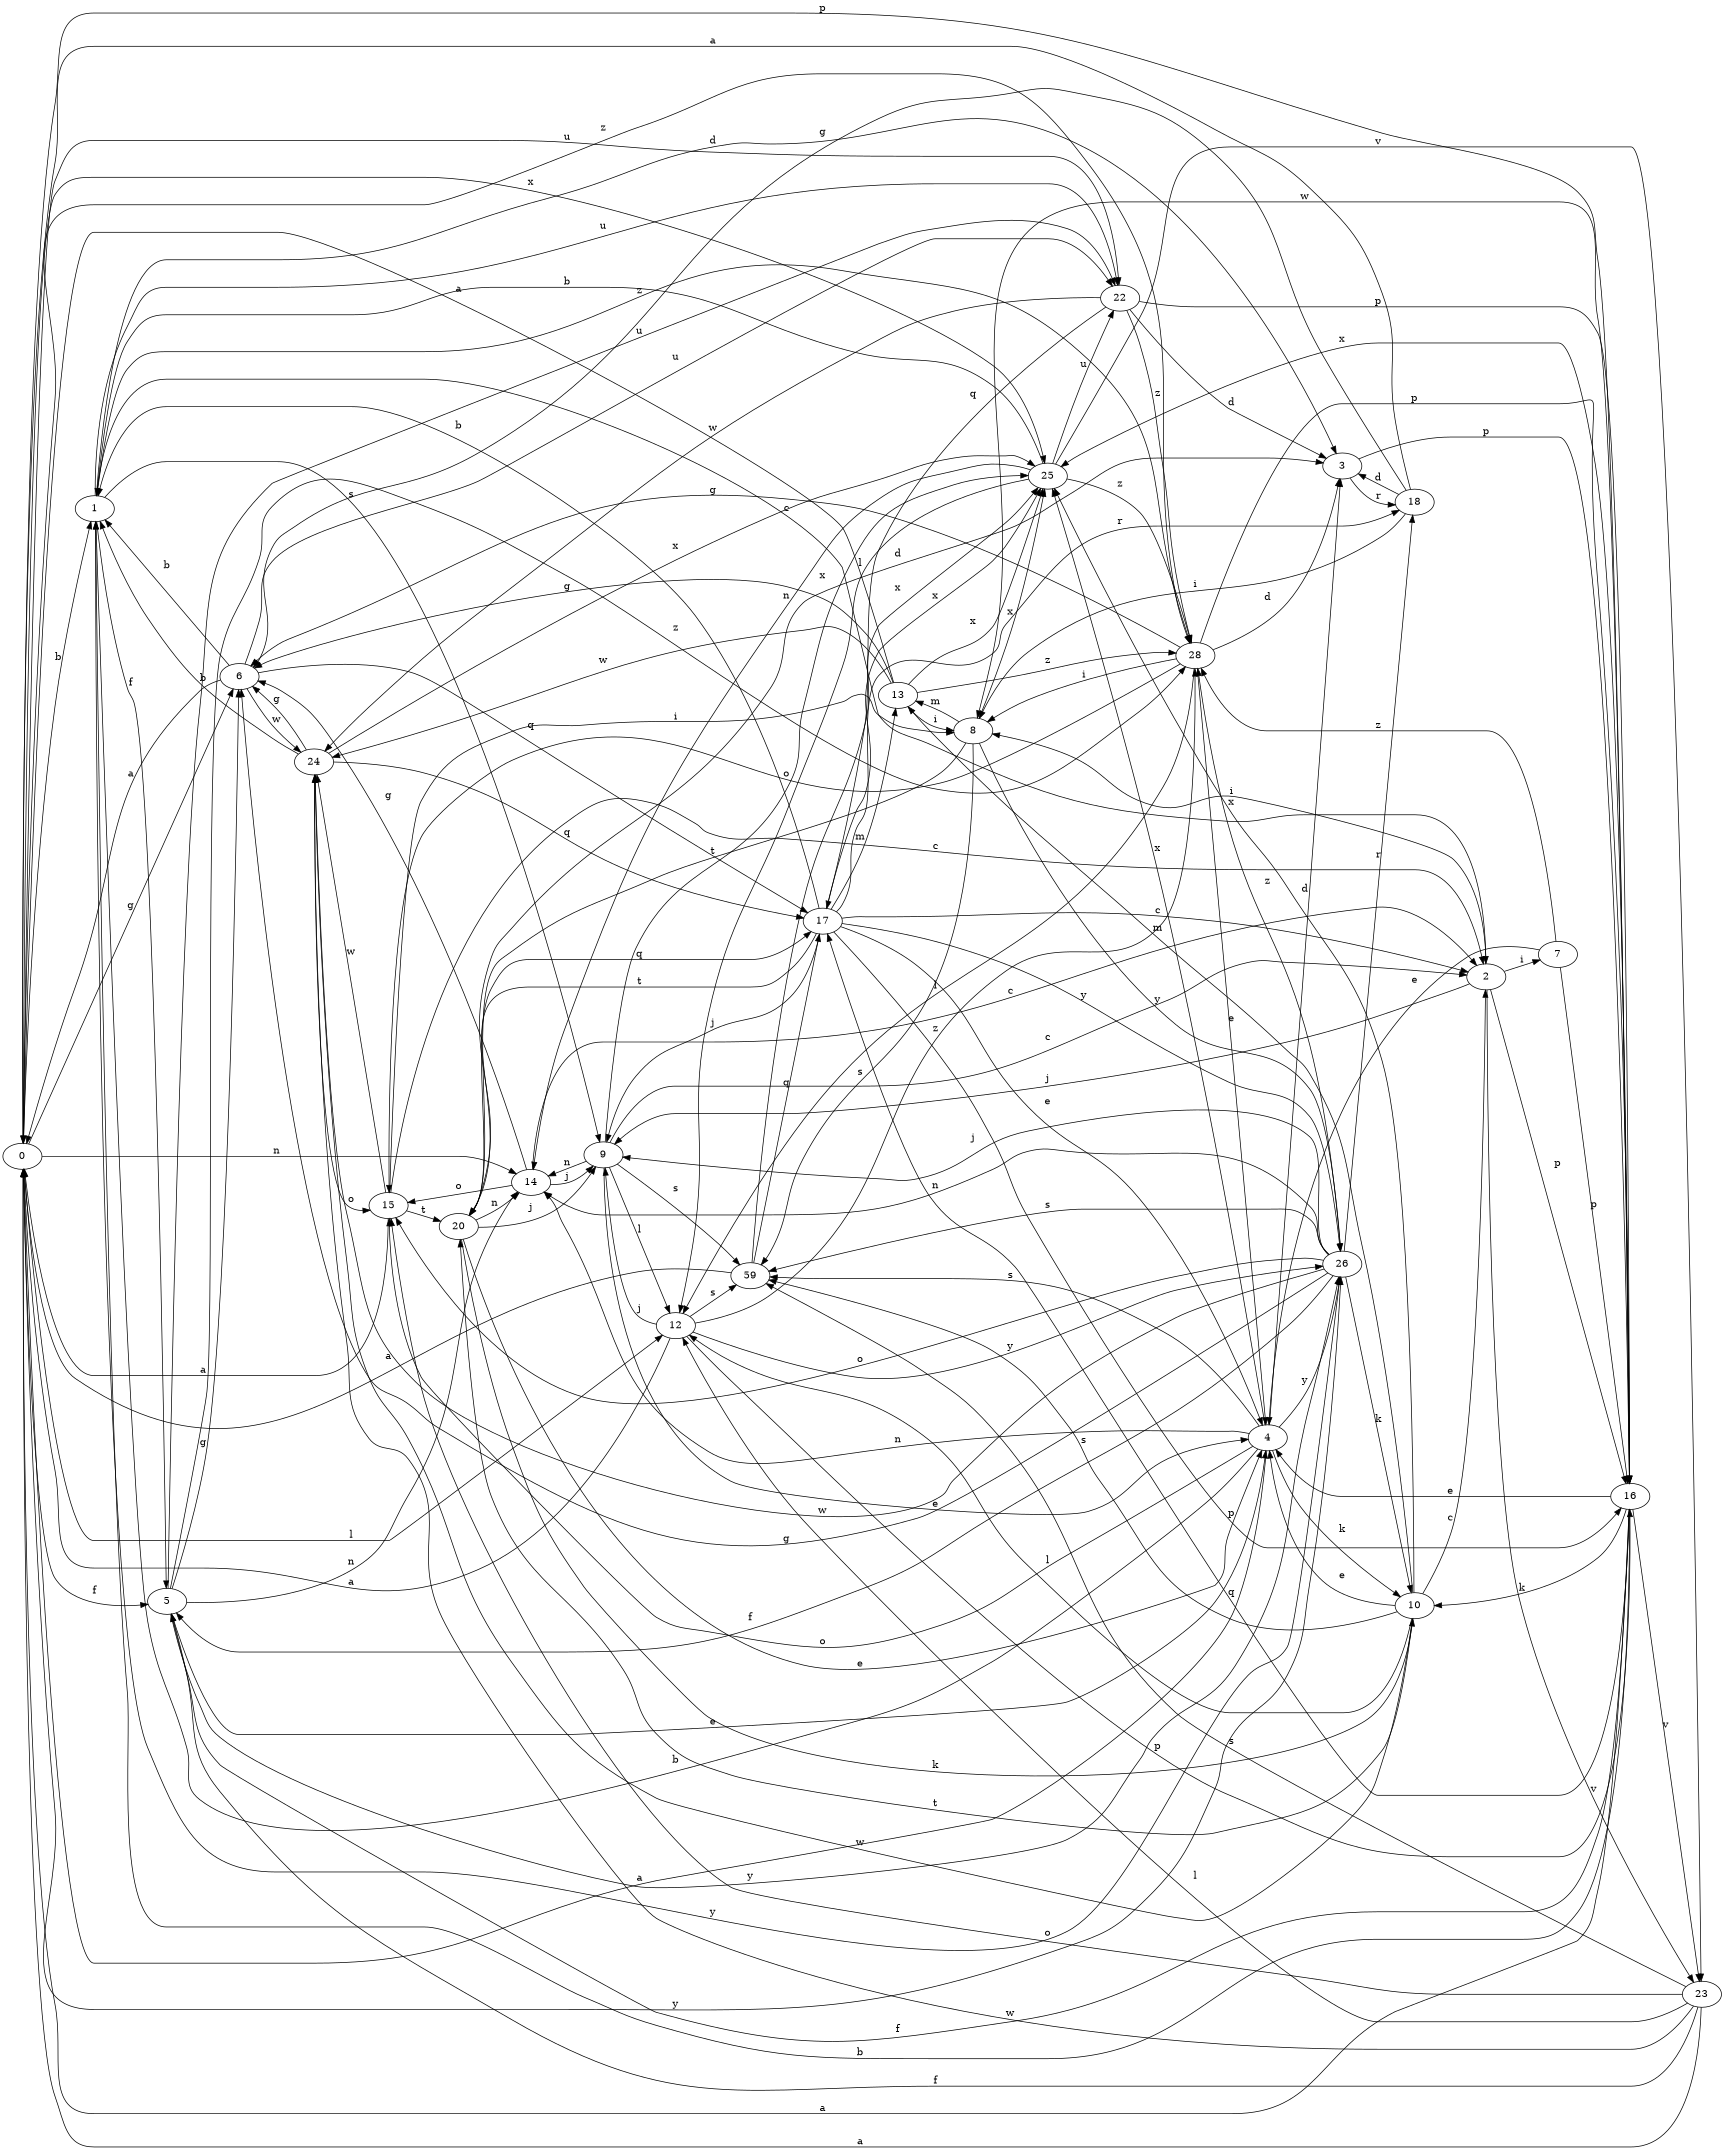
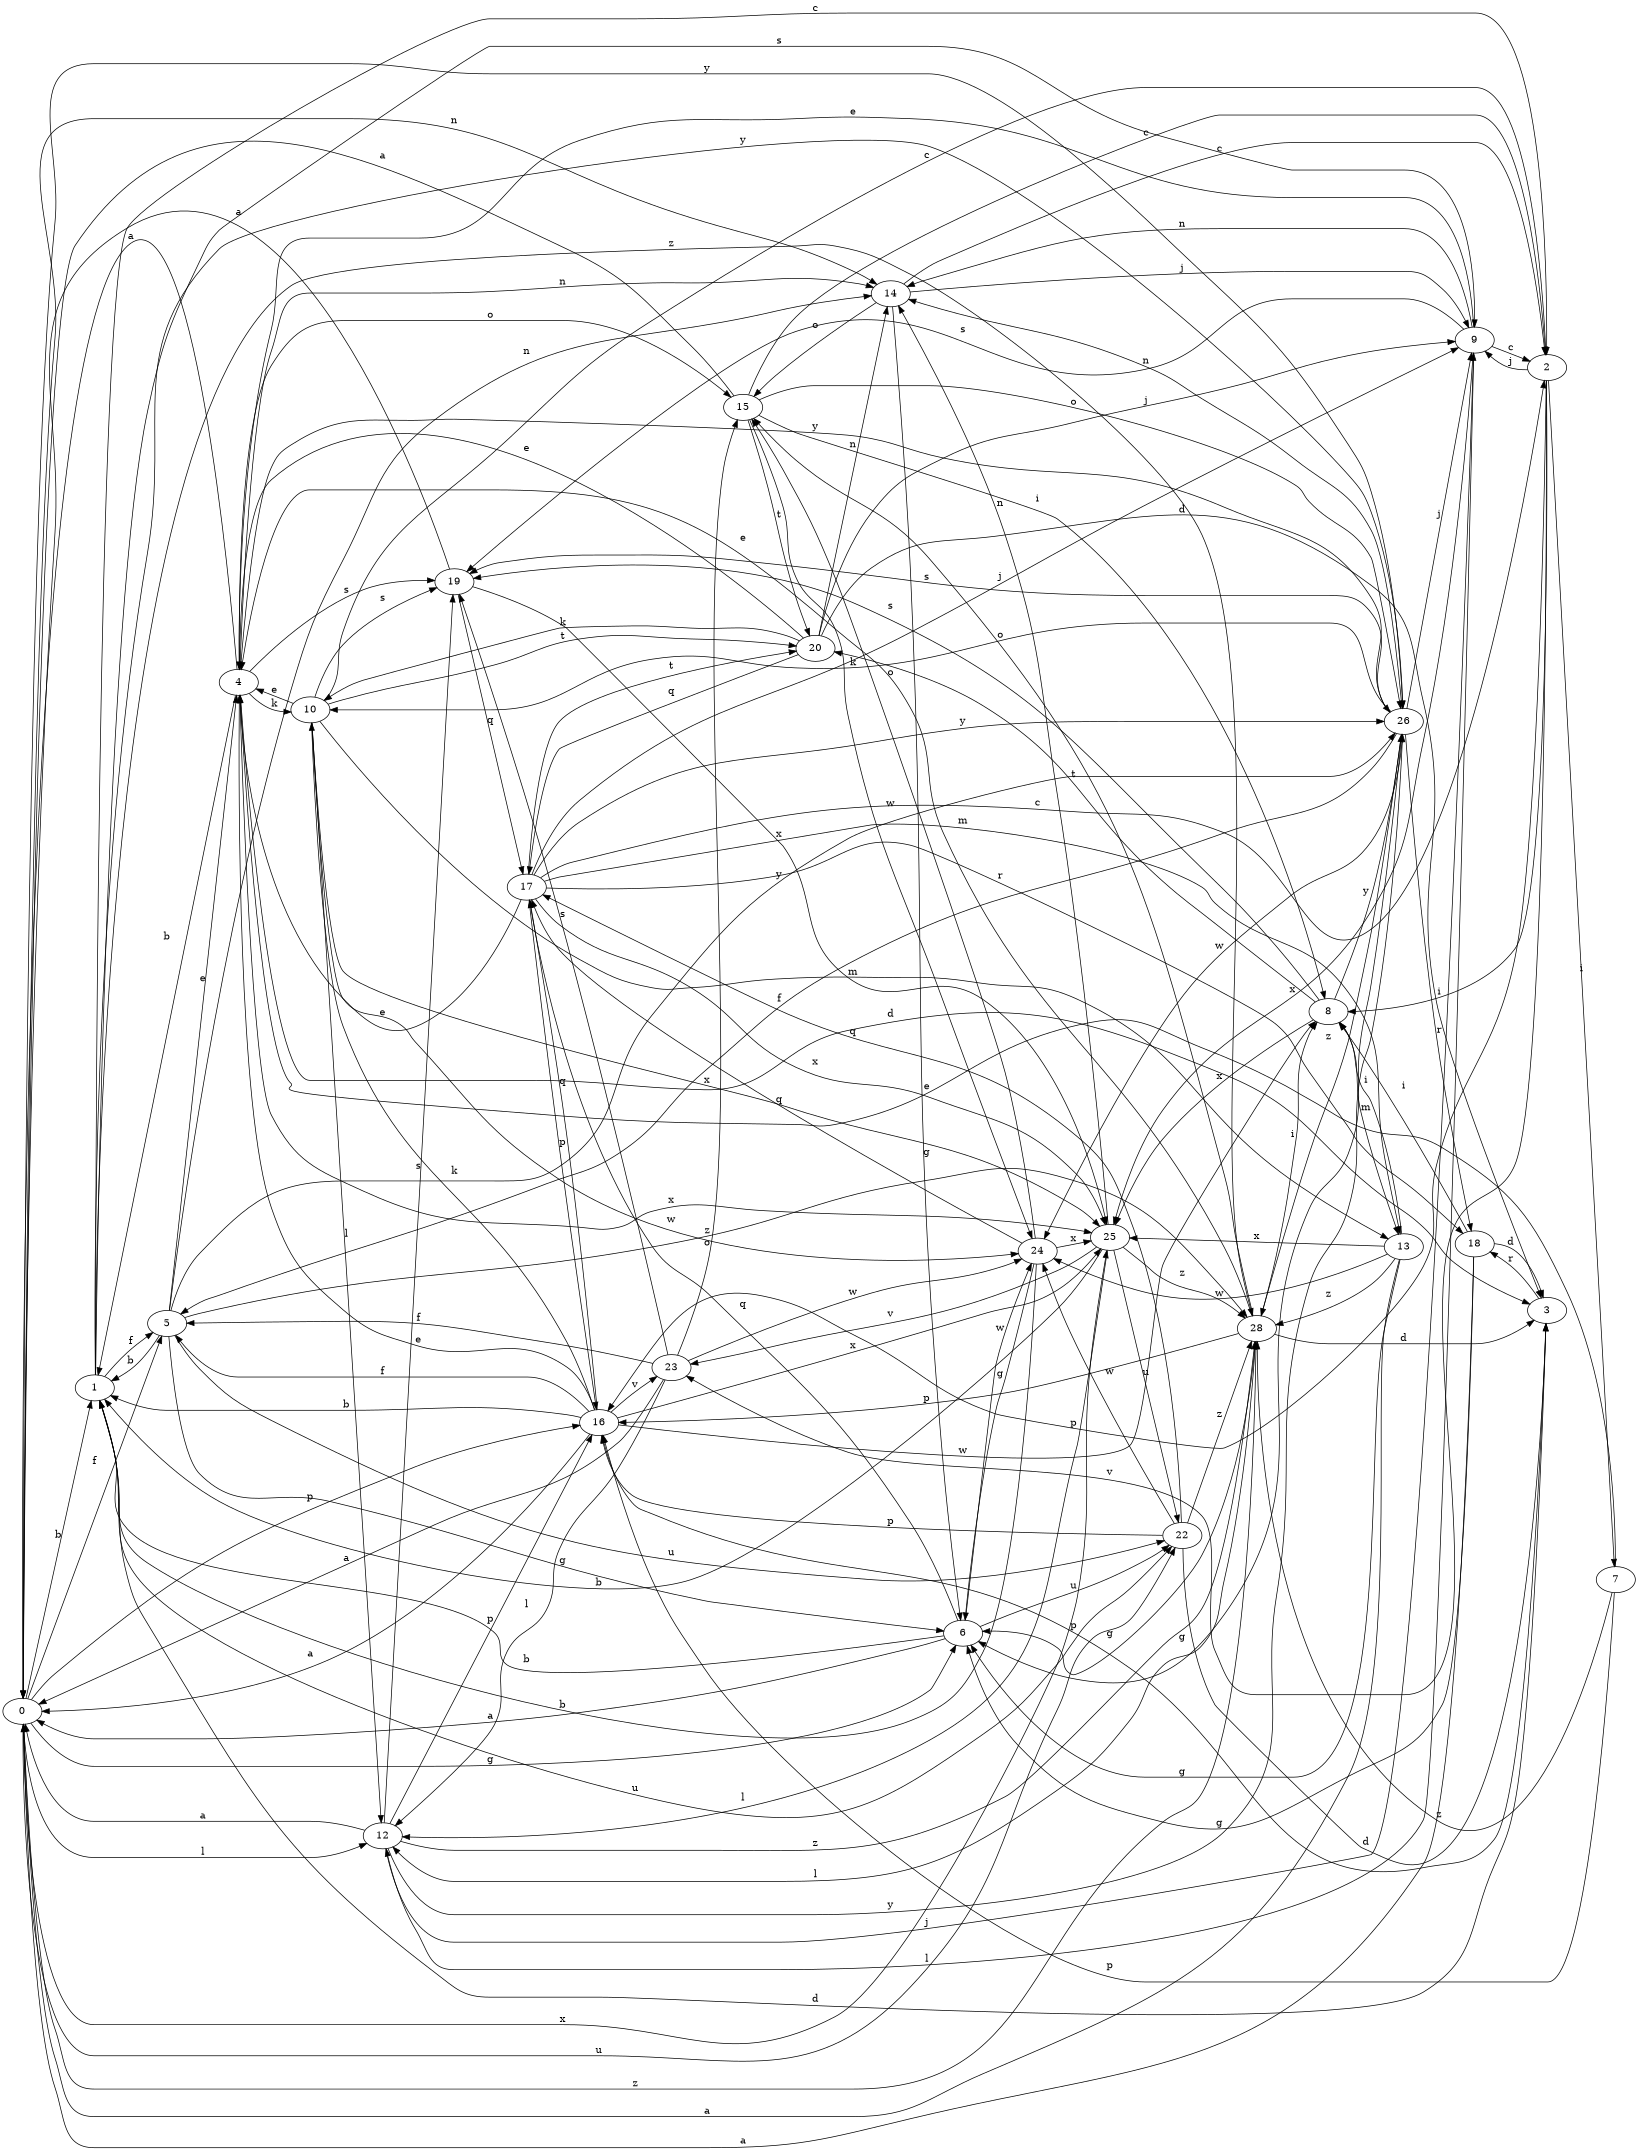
(547, 491) -> (142, 1359)
(750, 1276) -> (454, 582)
(855, 1367) -> (1156, 429)
